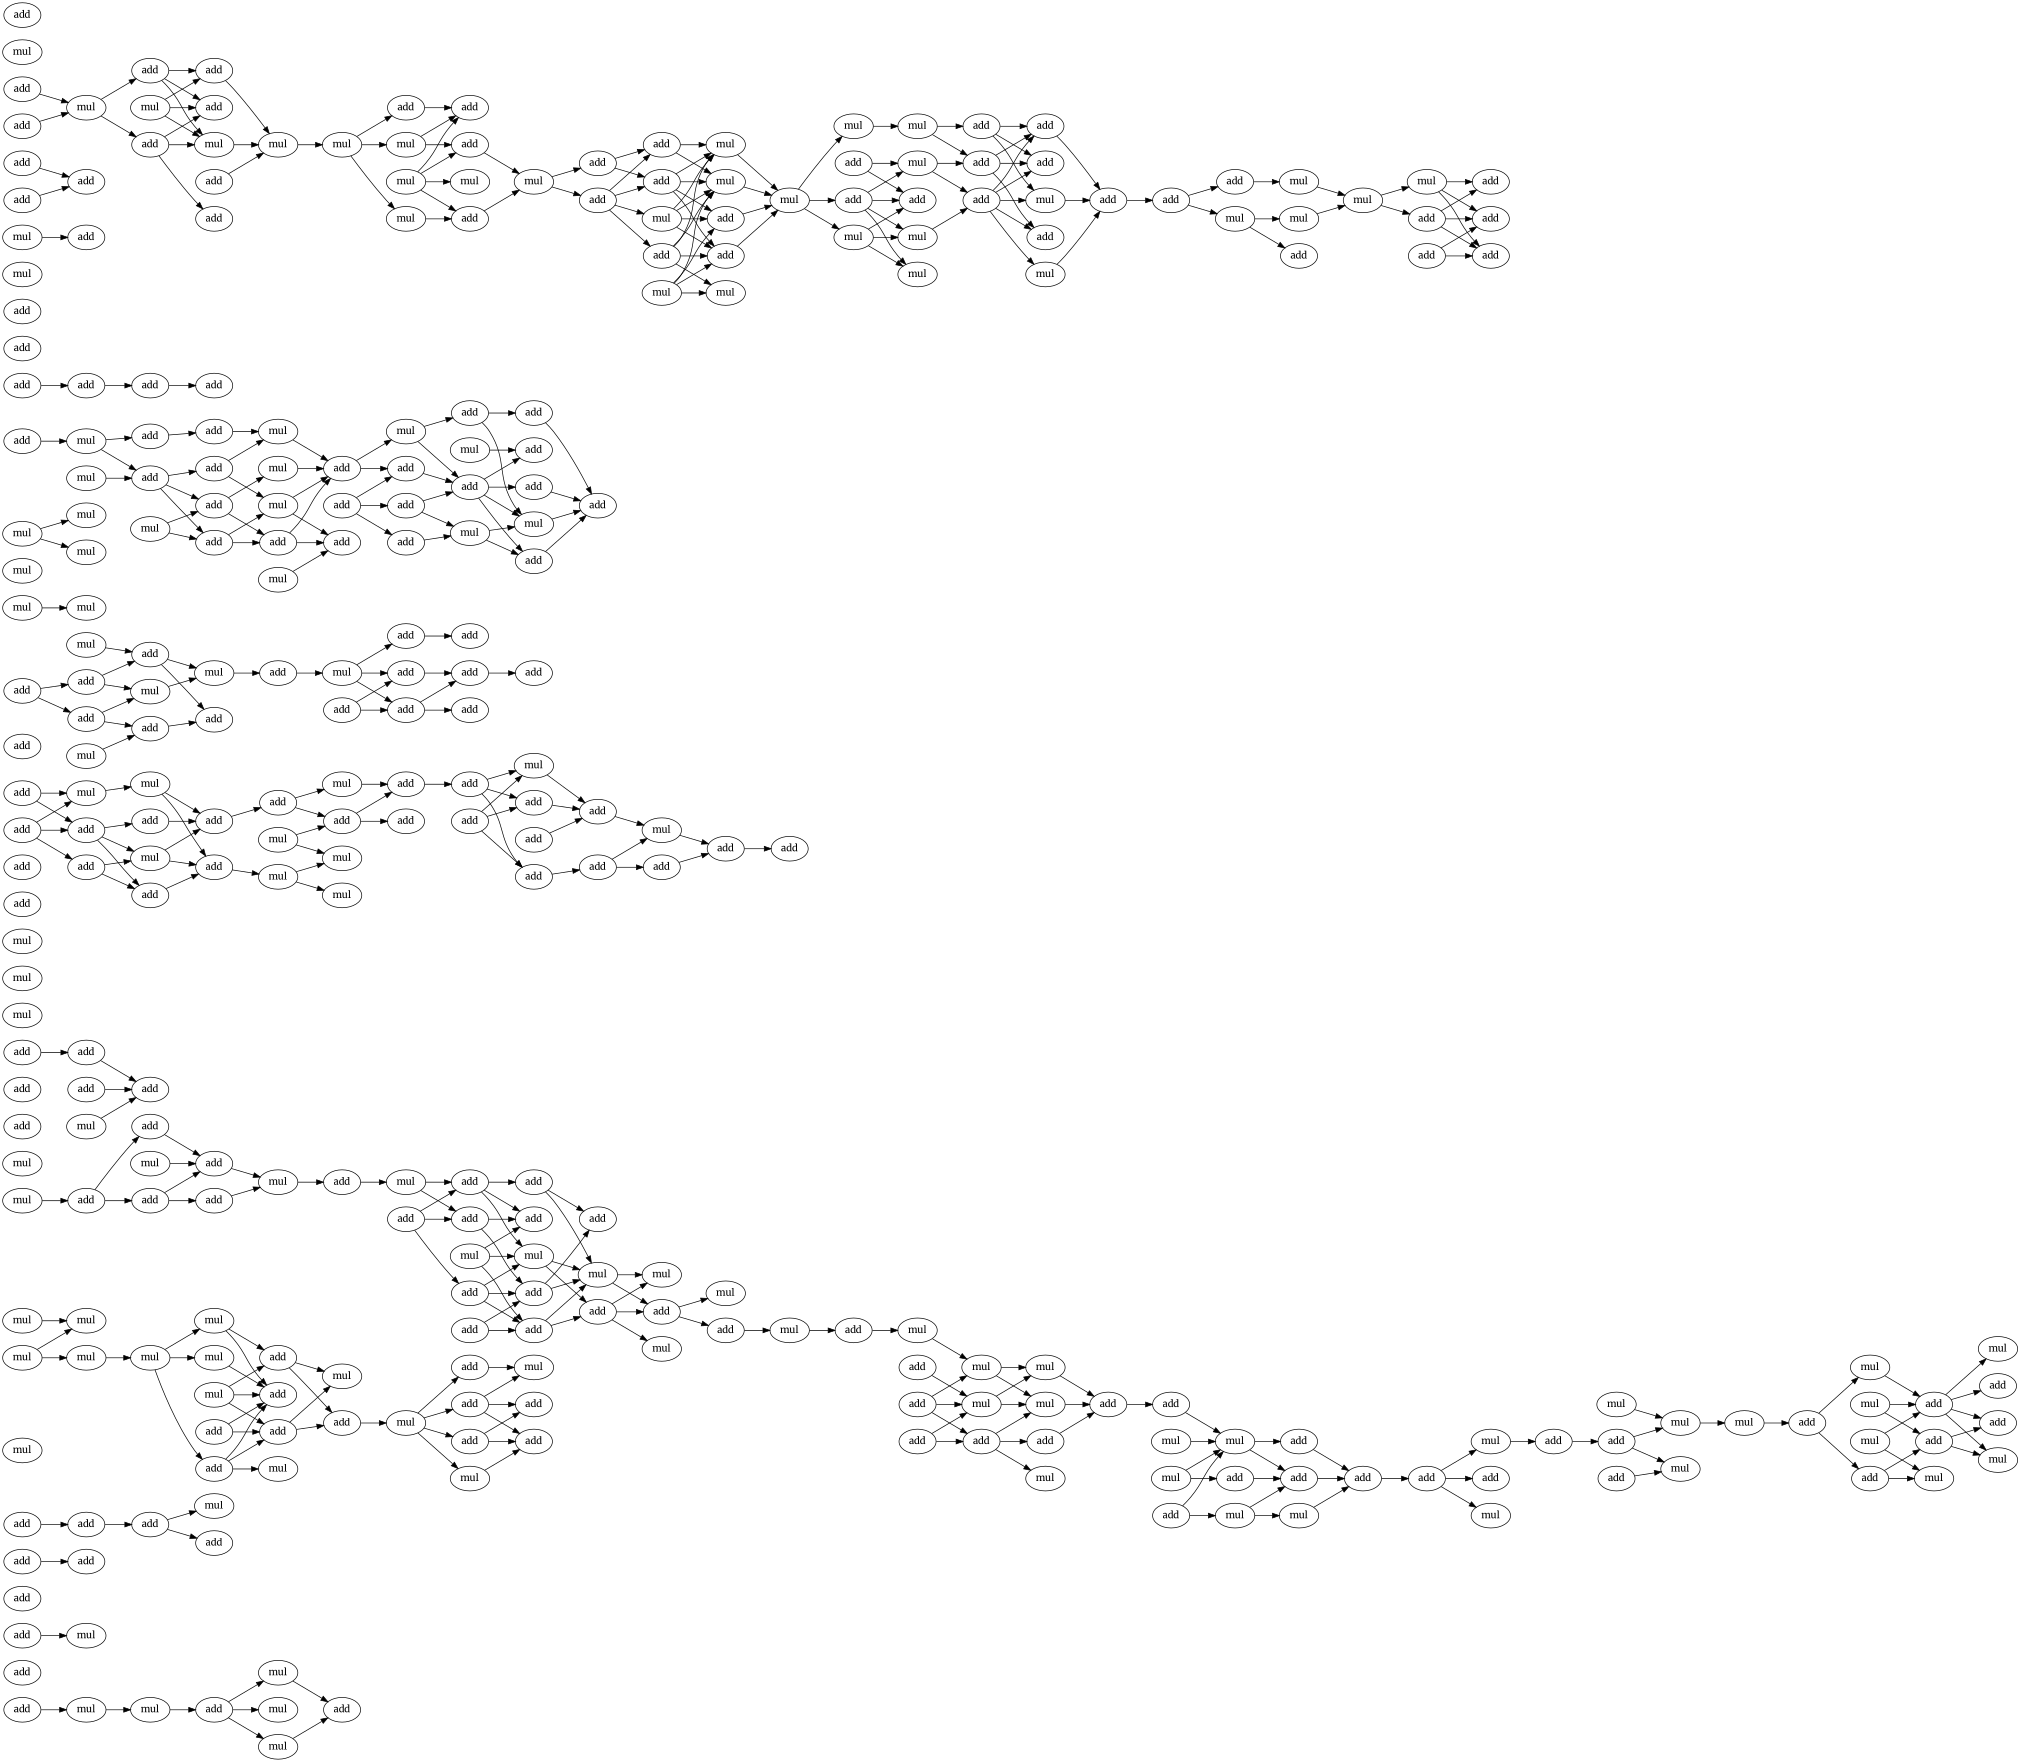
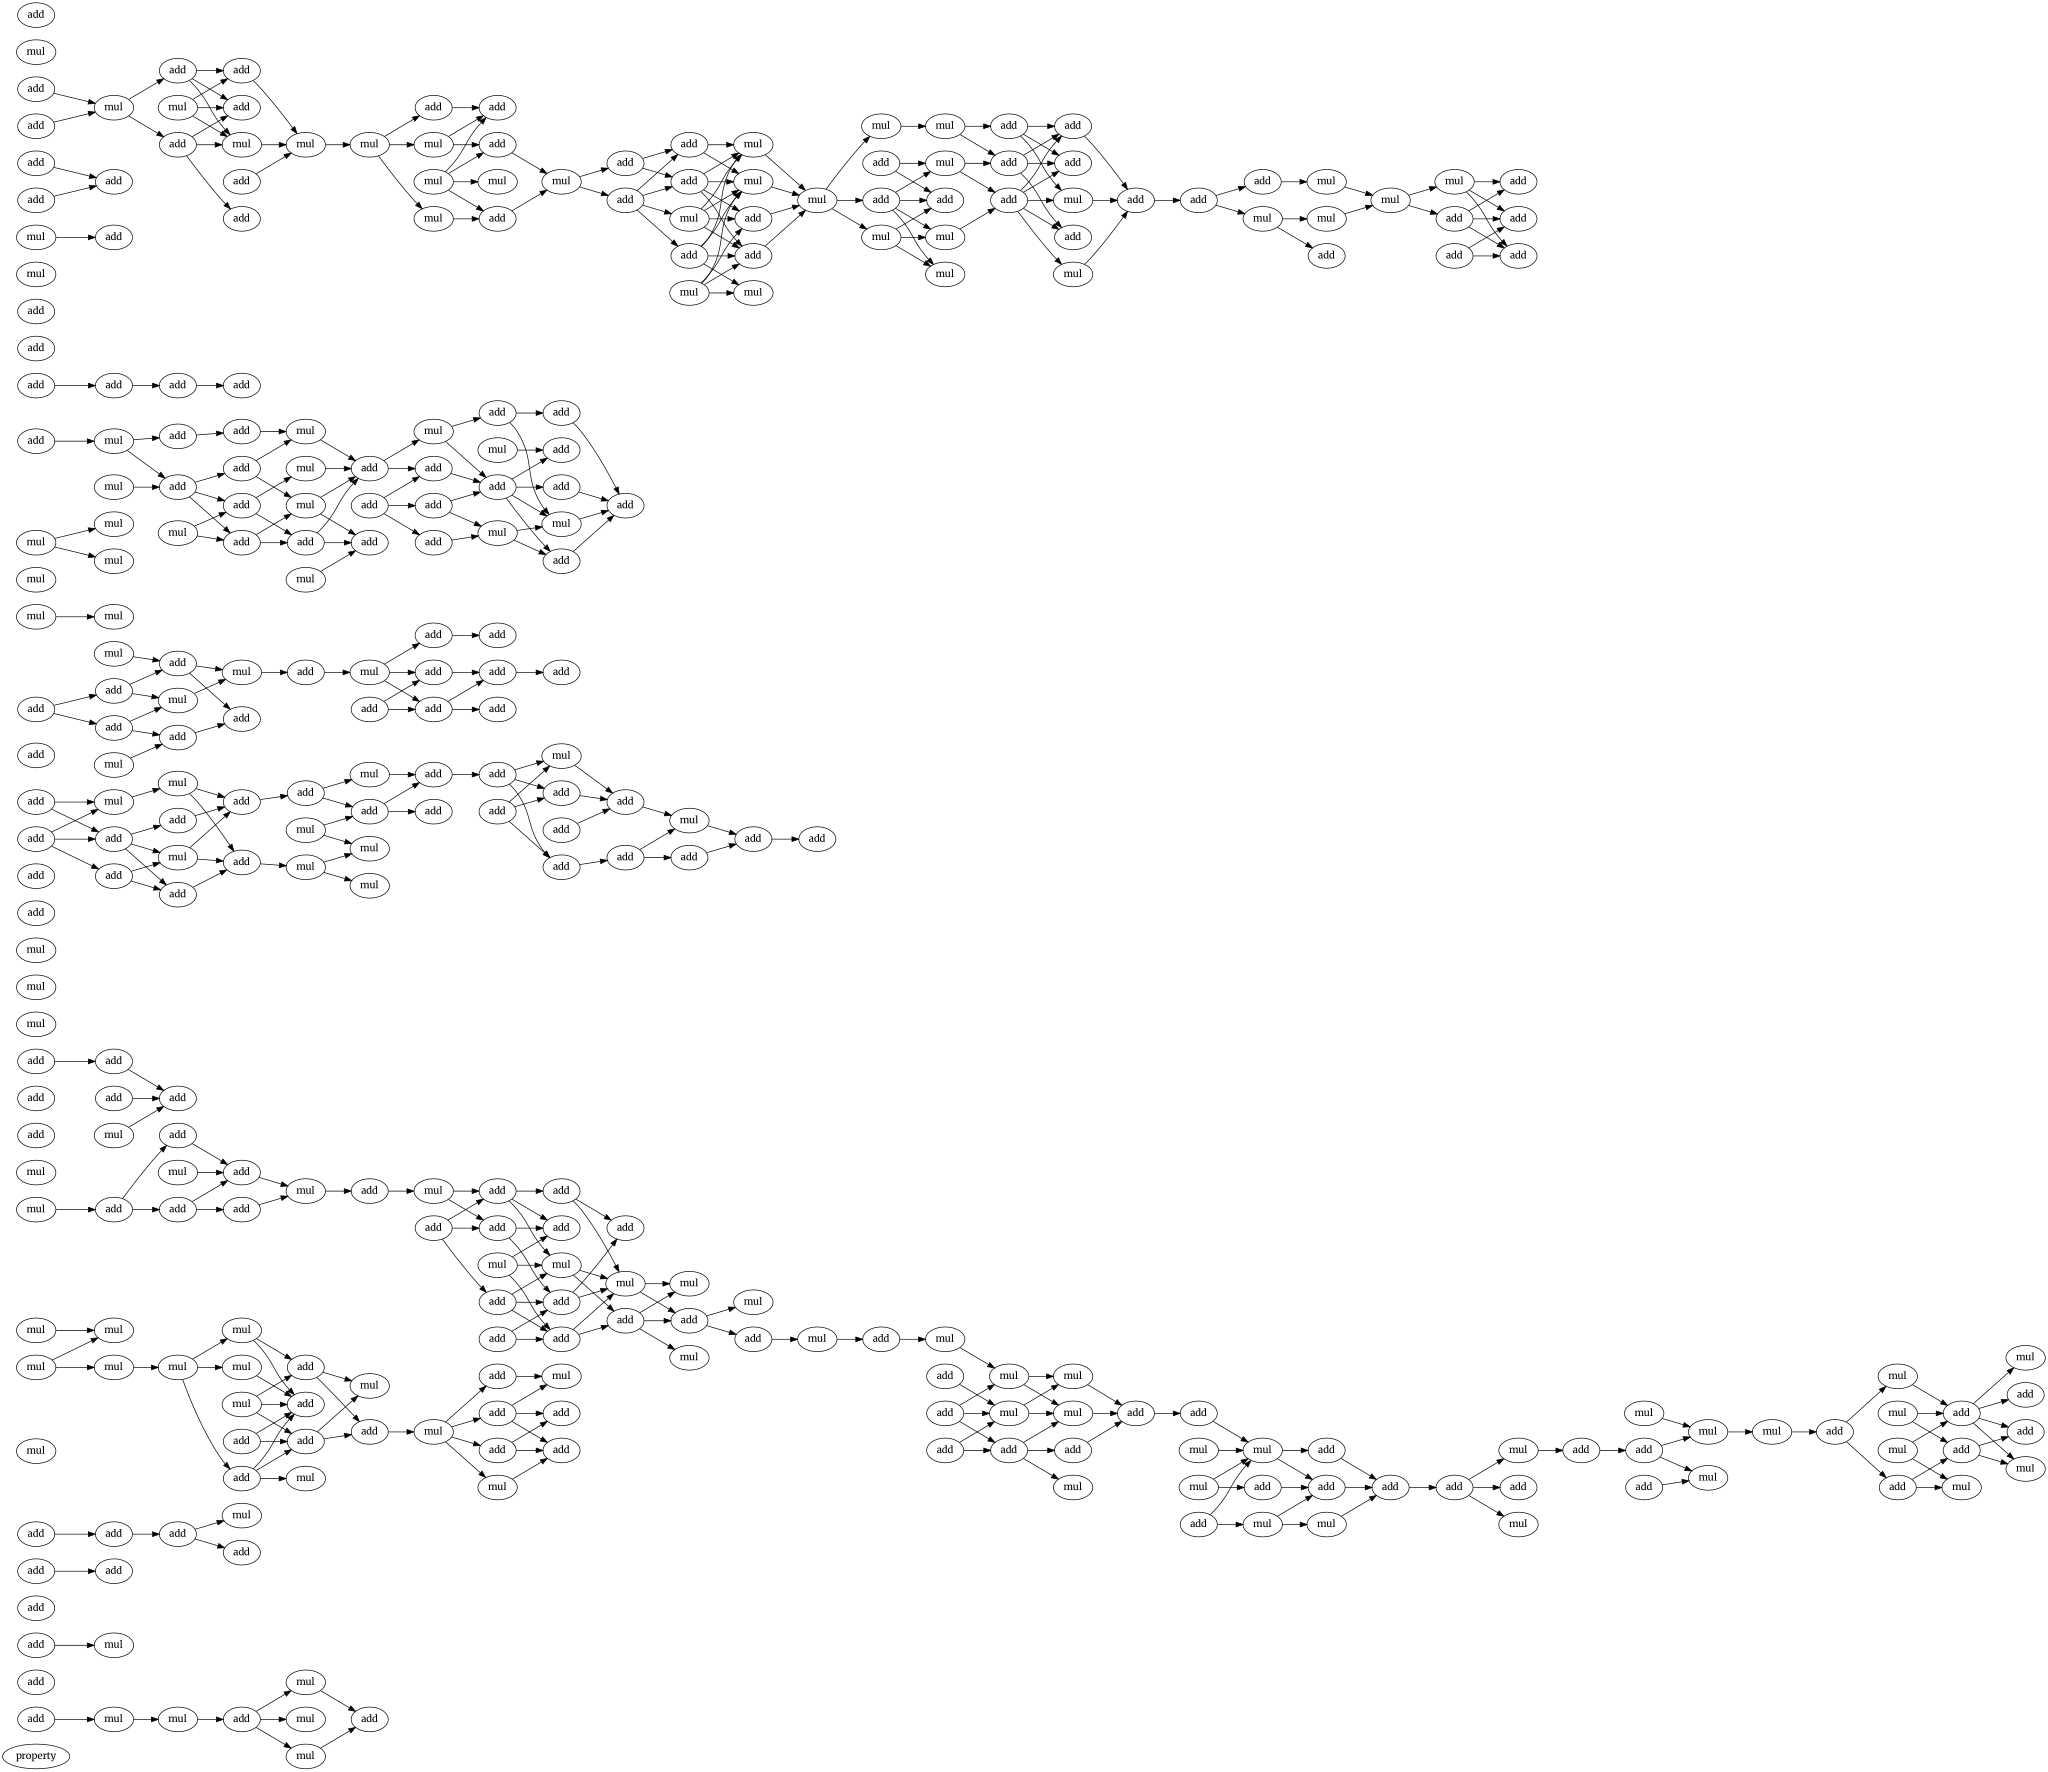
none -> (36, 1756)
